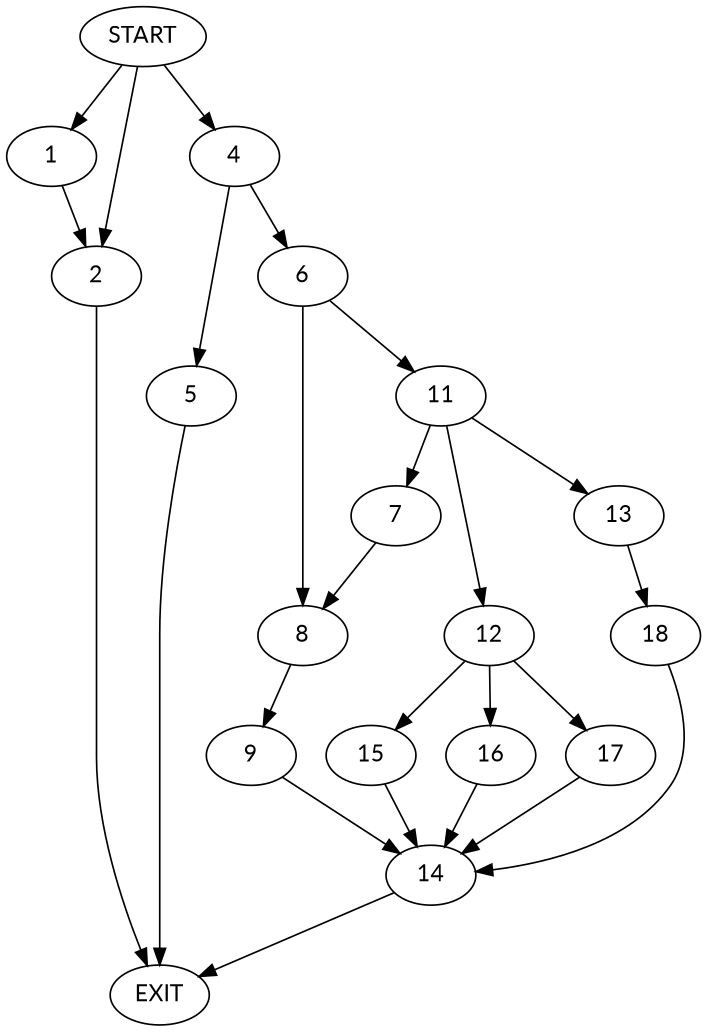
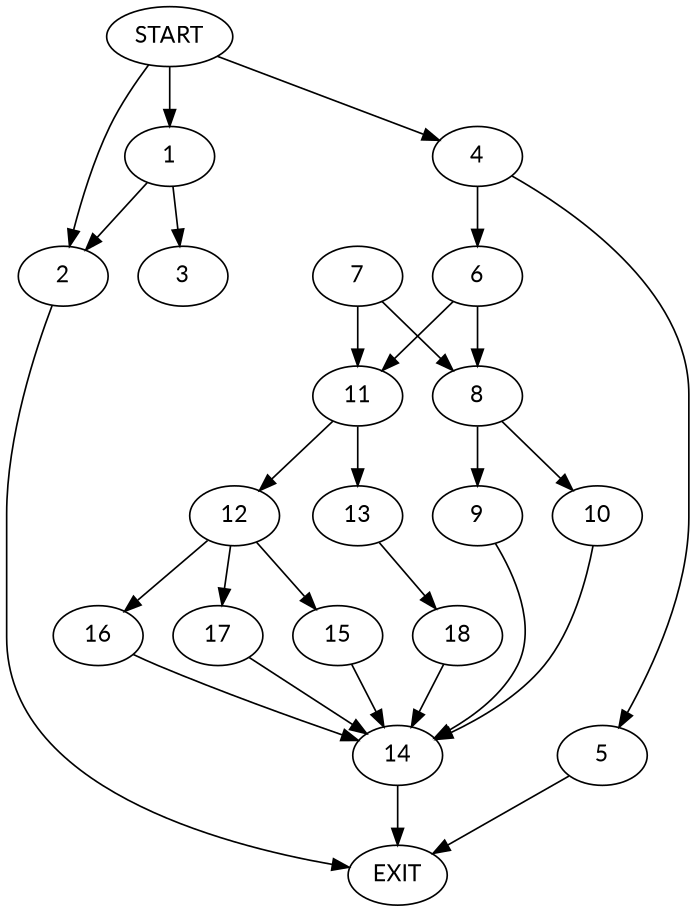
none -> (183, 276)
(422, 448) -> (358, 328)
none -> (597, 516)
